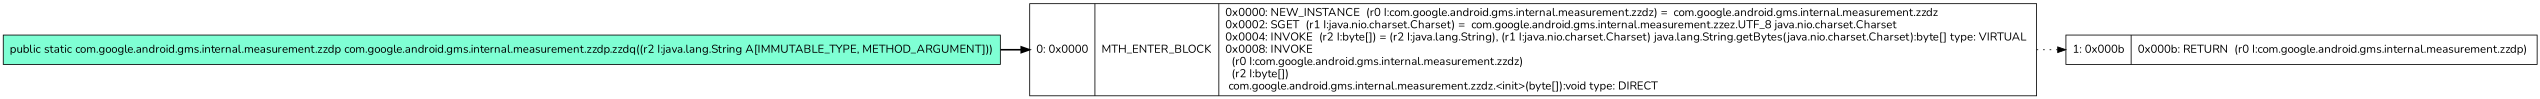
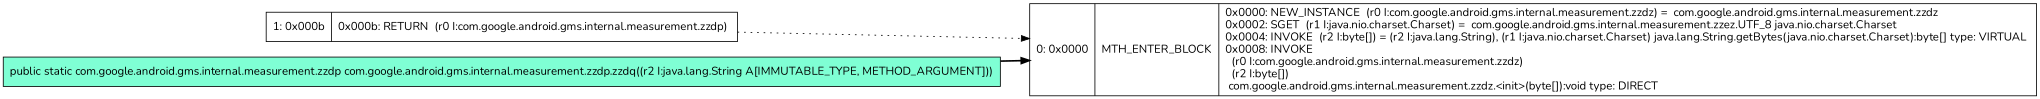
(2047, 50) -> (879, 35)
